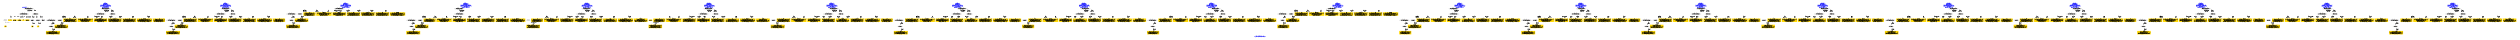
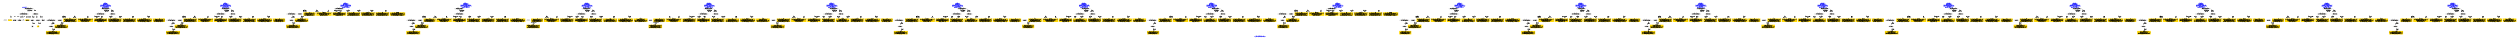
(15, 20) -> (15, 20)
(19, 20) -> (19, 20)
(23, 20) -> (23, 20)
(650, 20) -> (650, 20)
(5, 26) -> none
(32, 26) -> (32, 26)
